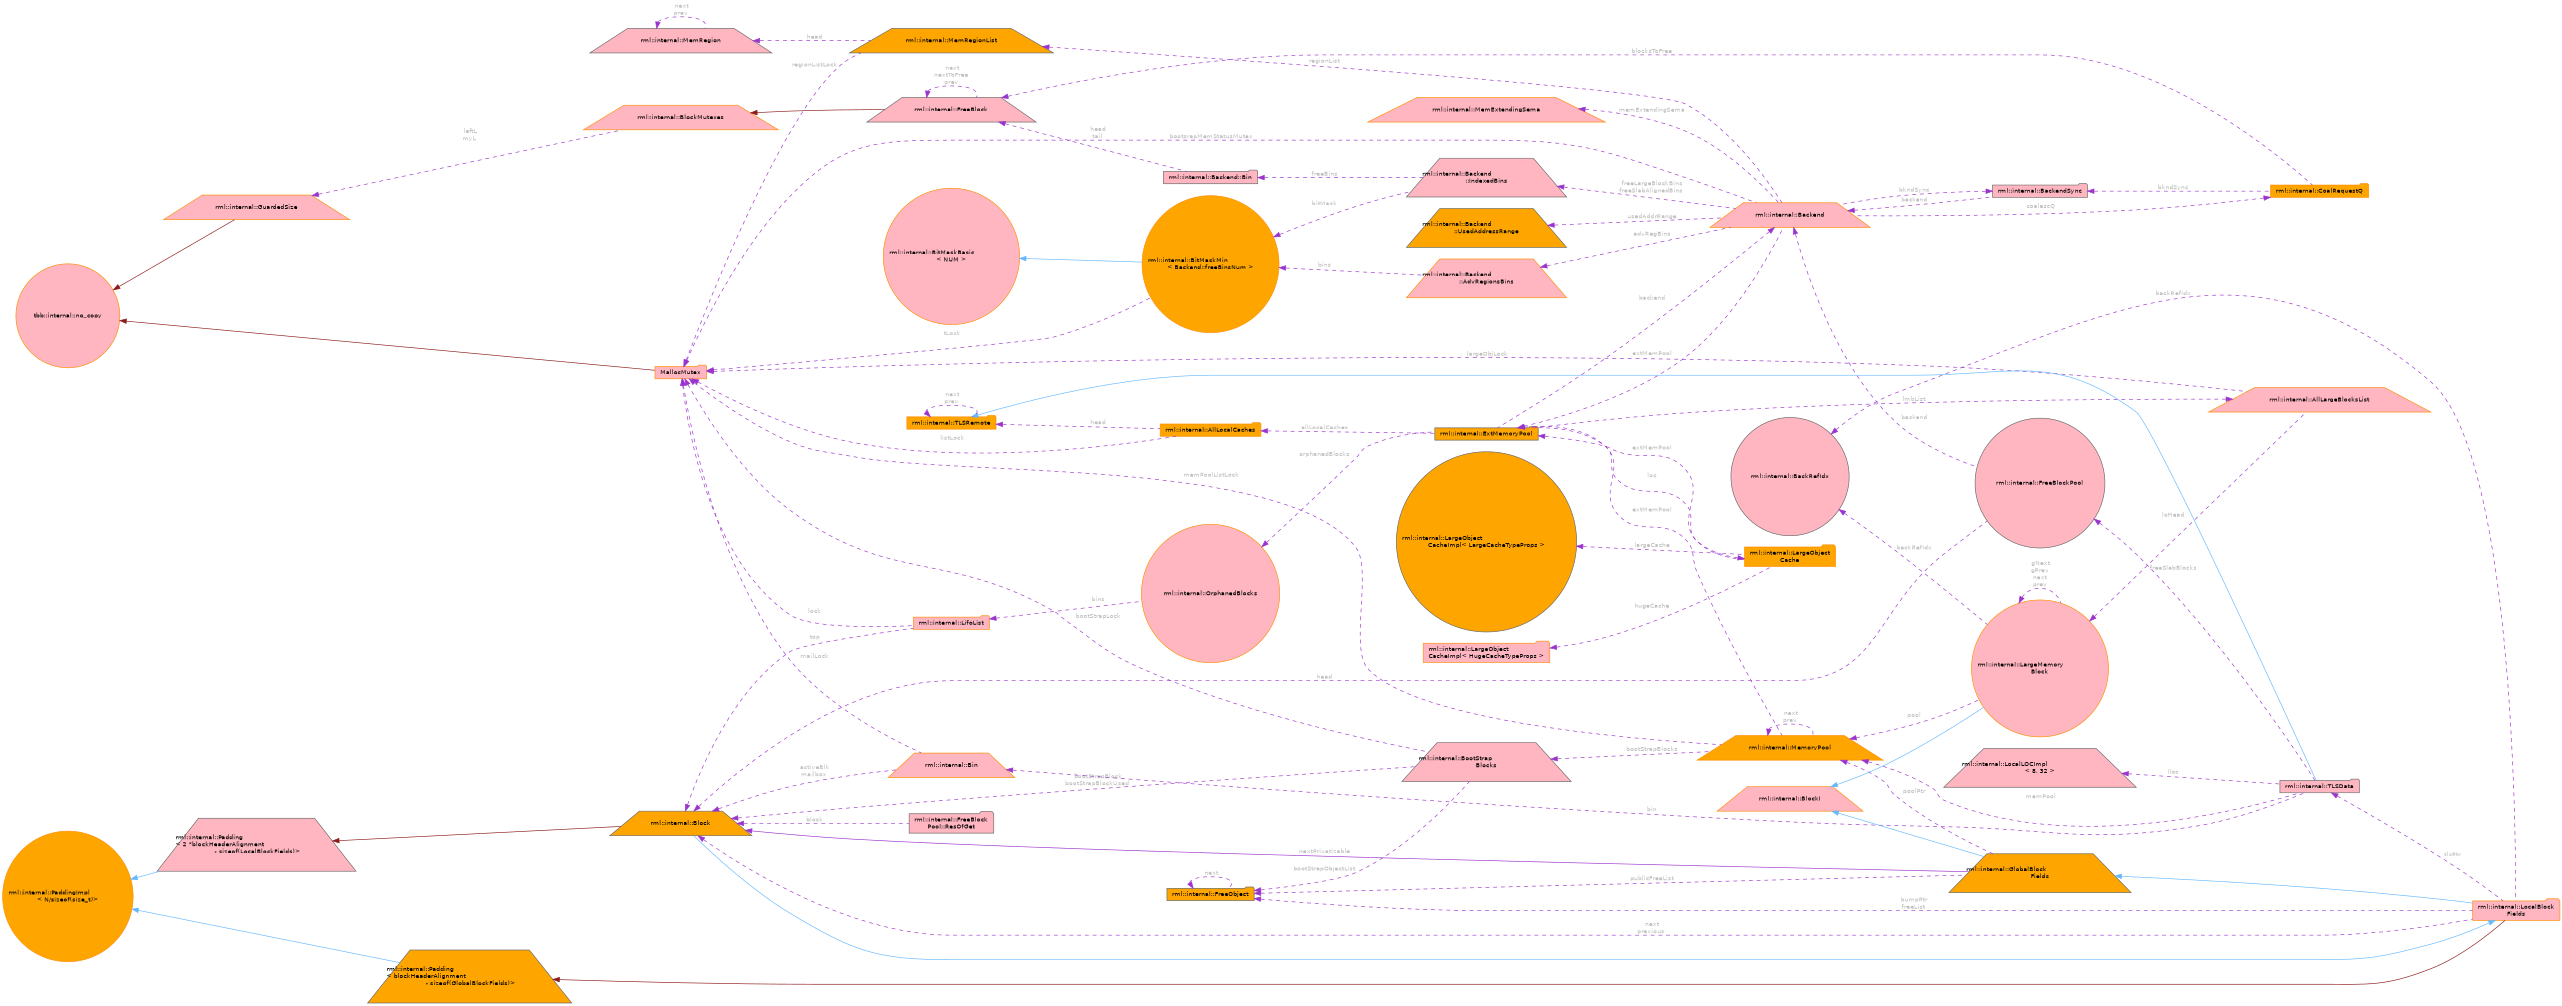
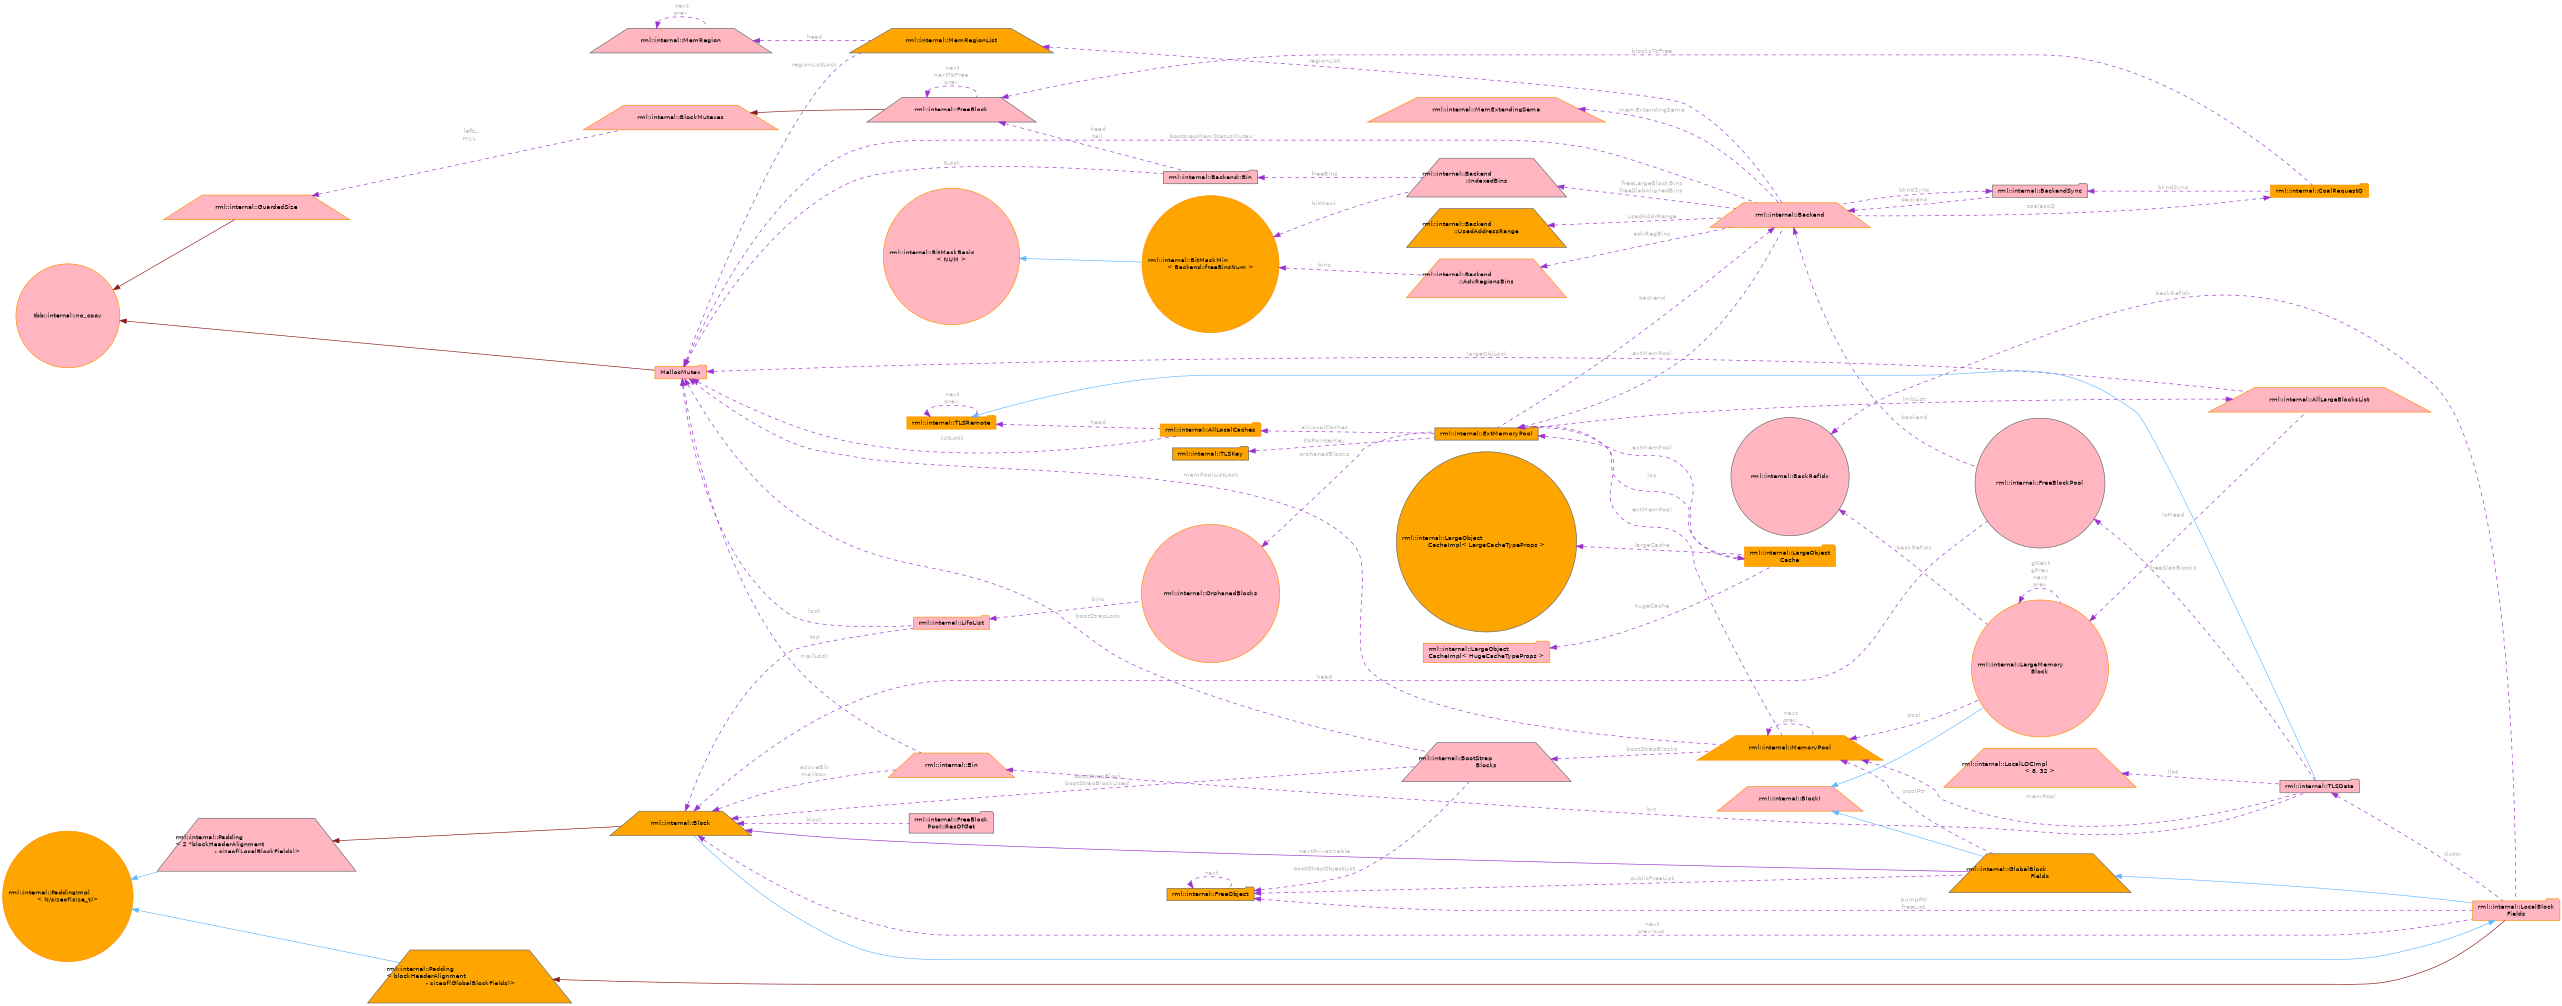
(936, 350) -> (884, 174)
none -> (1211, 454)
(2040, 768) -> (2040, 768)
